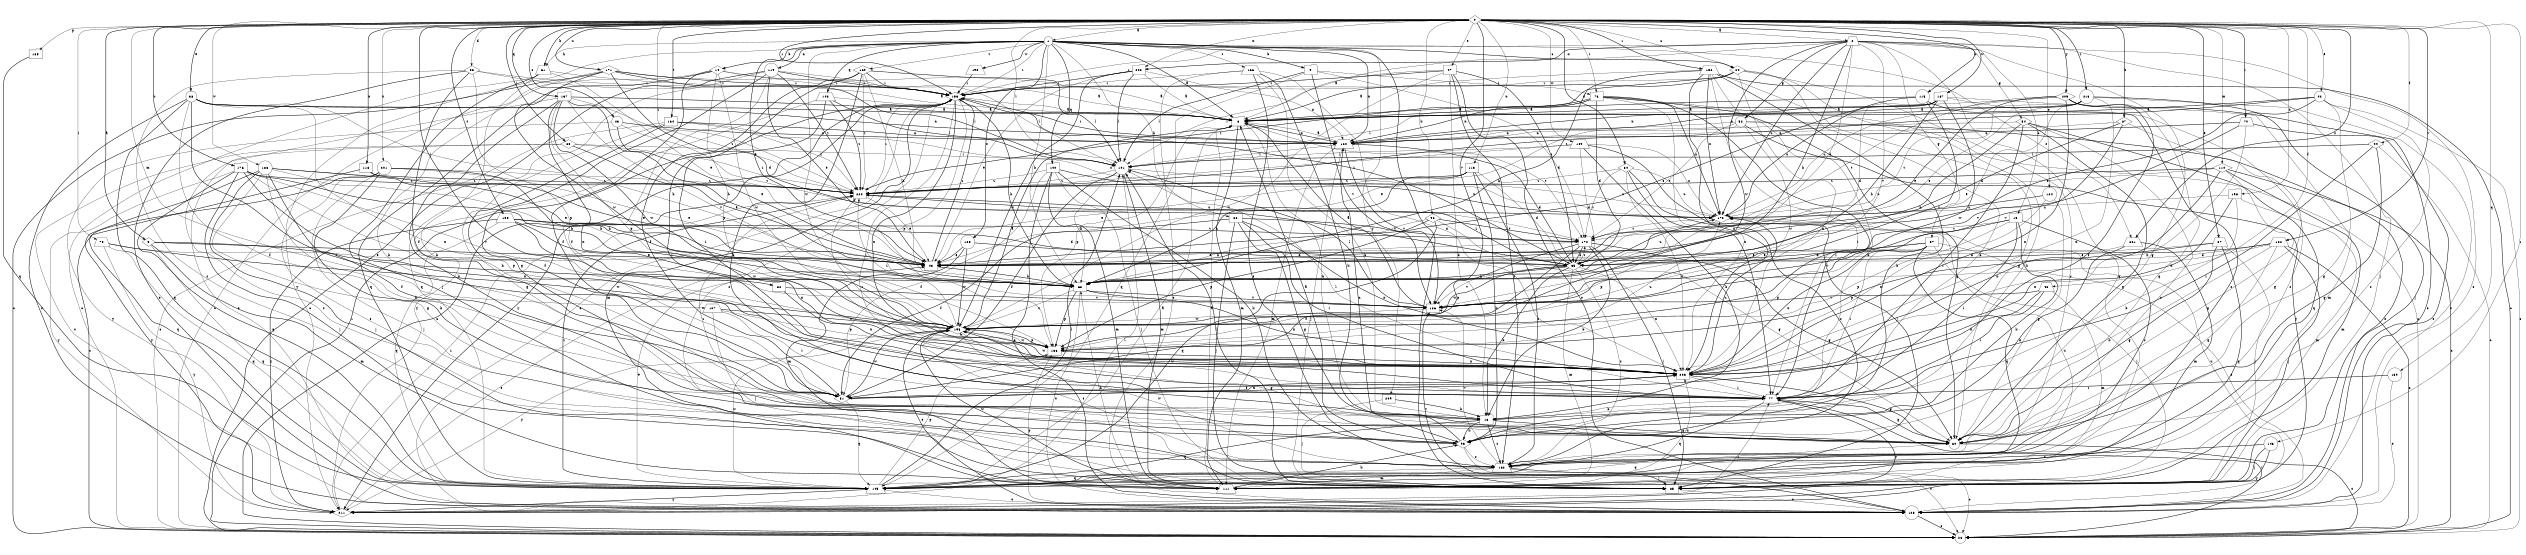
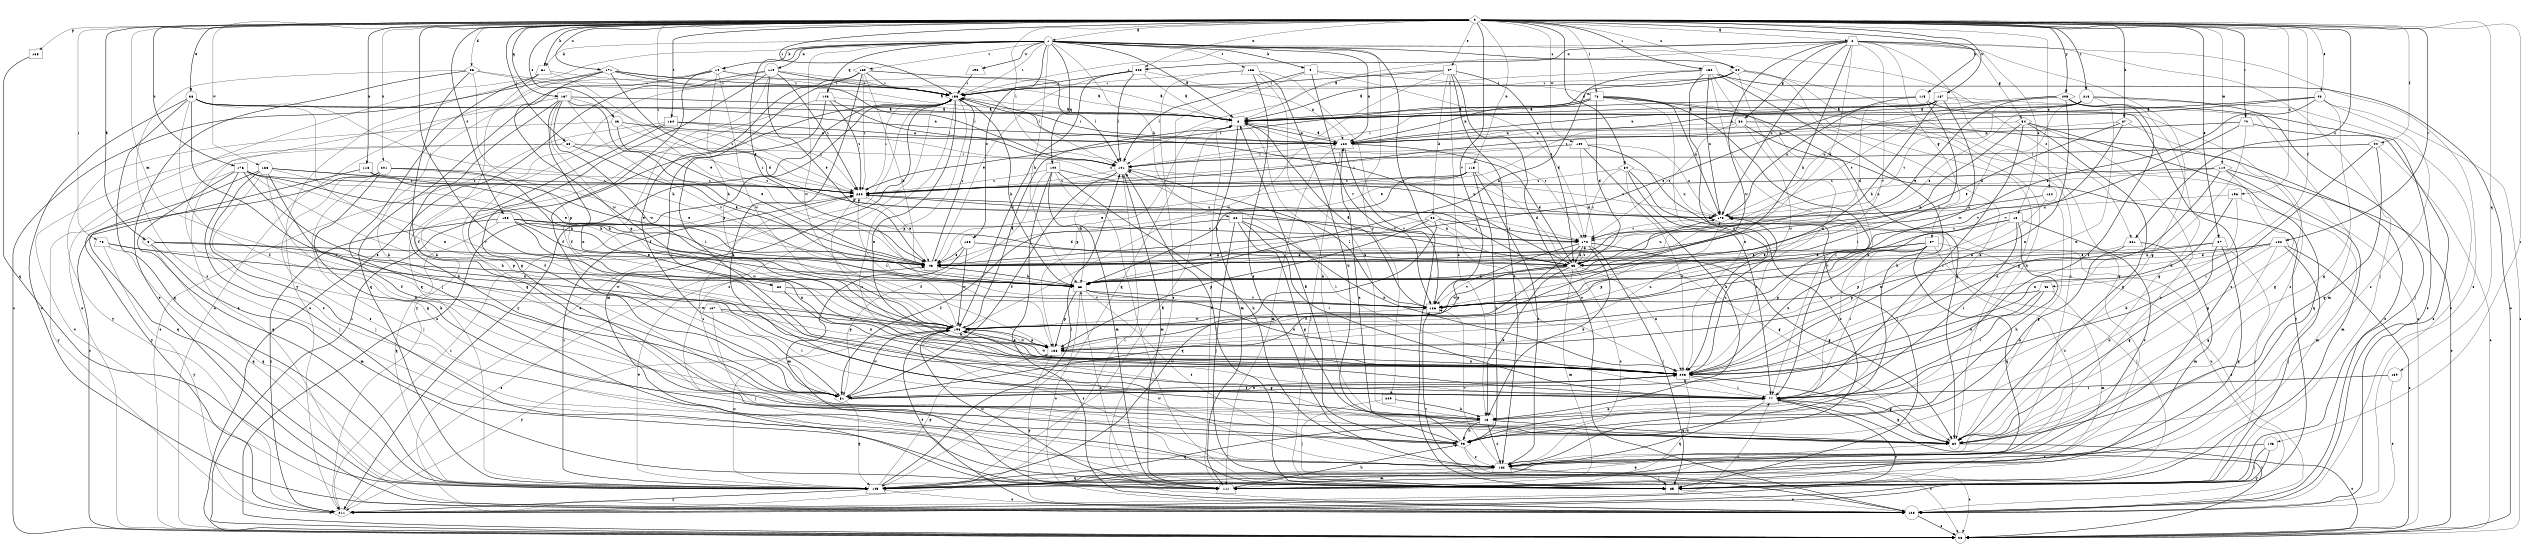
(1423, 102) -> (1438, 143)
(1020, 311) -> (1269, 424)
